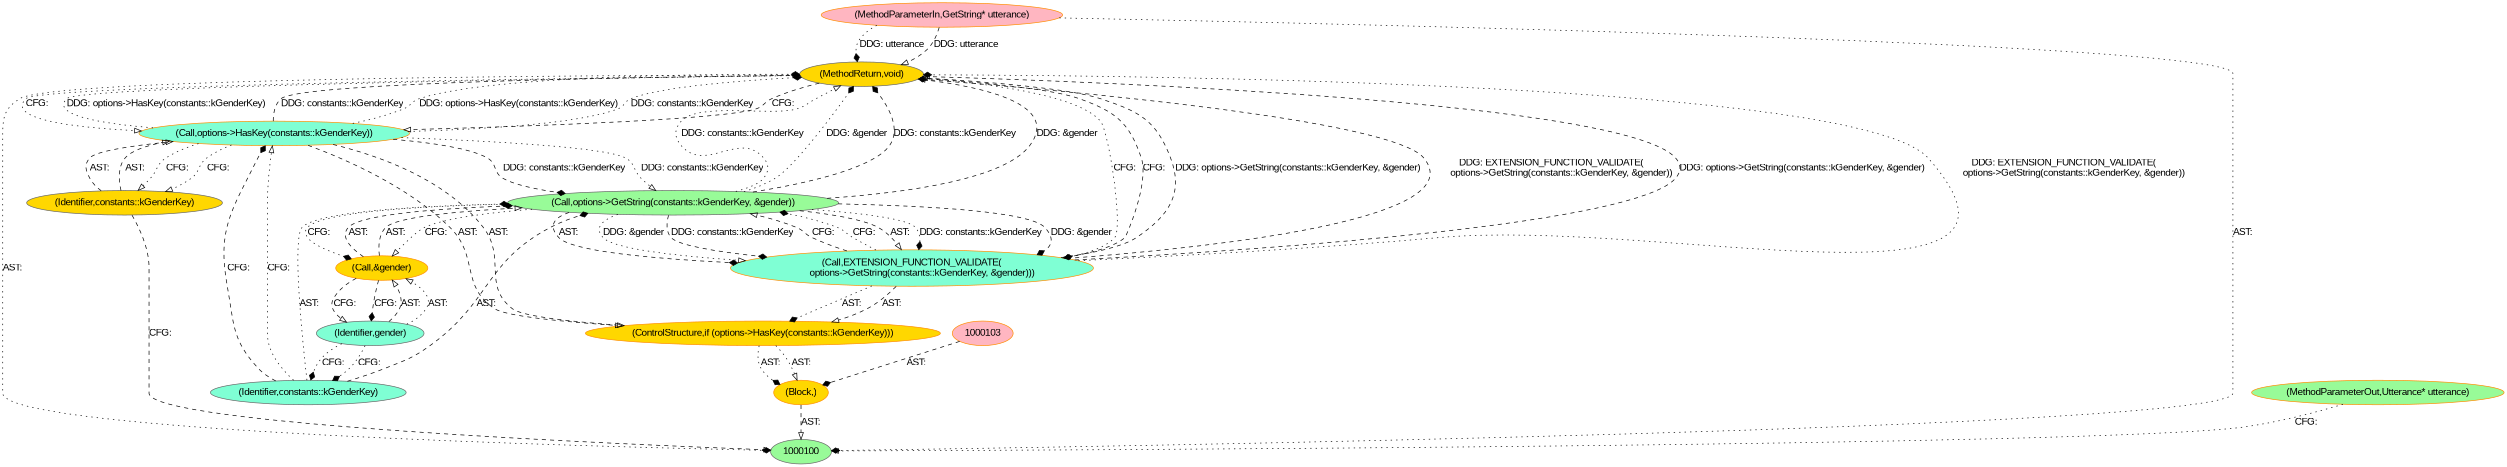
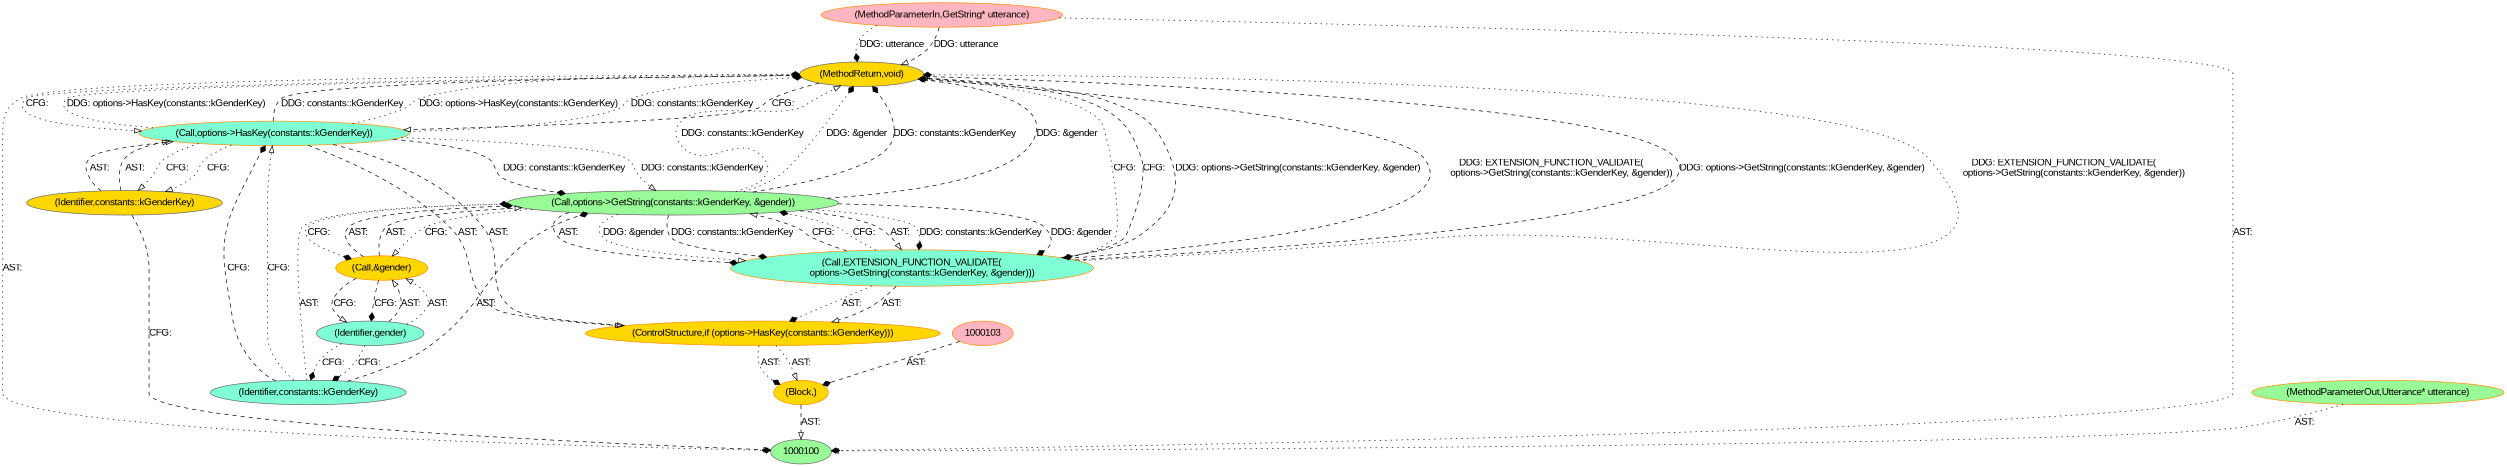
(2307, 422) -> (2306, 422)
